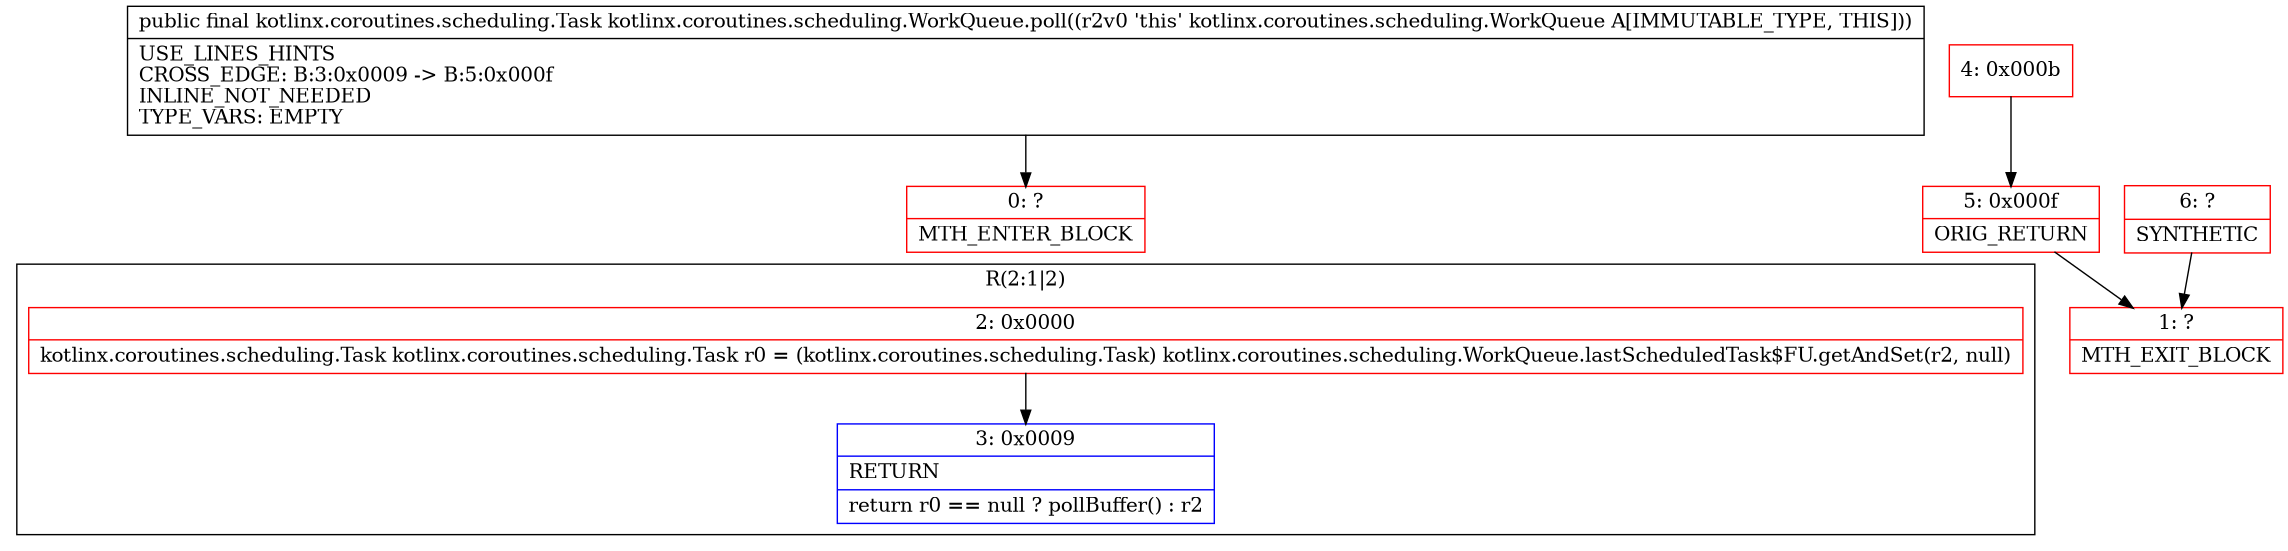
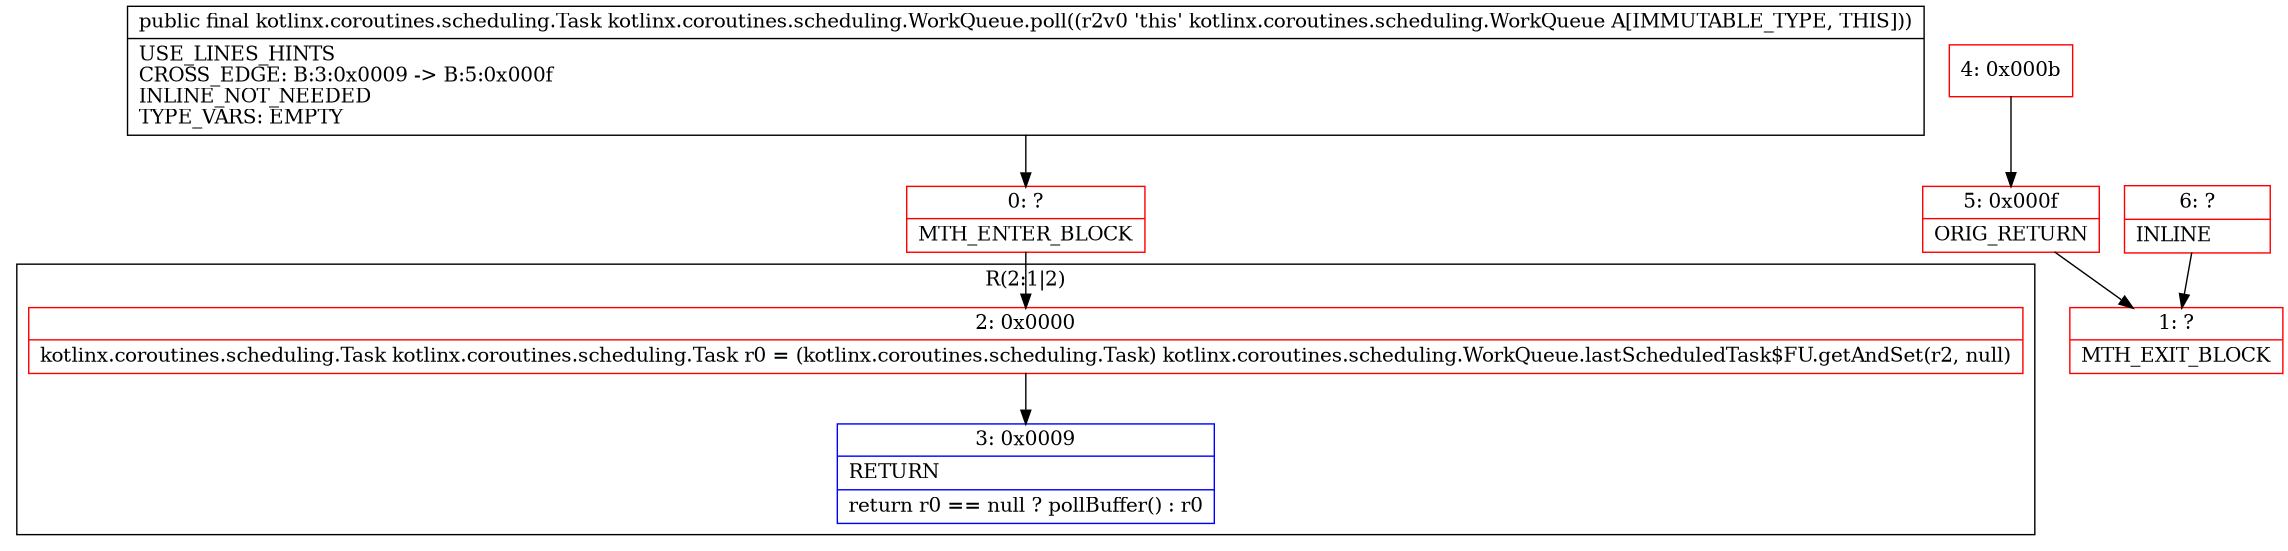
(2197, 235) -> (2174, 235)
none -> (1026, 273)
(1026, 506) -> (1026, 506)
